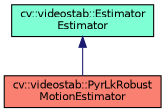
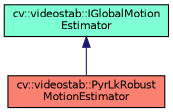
(83, 21) -> (86, 21)
